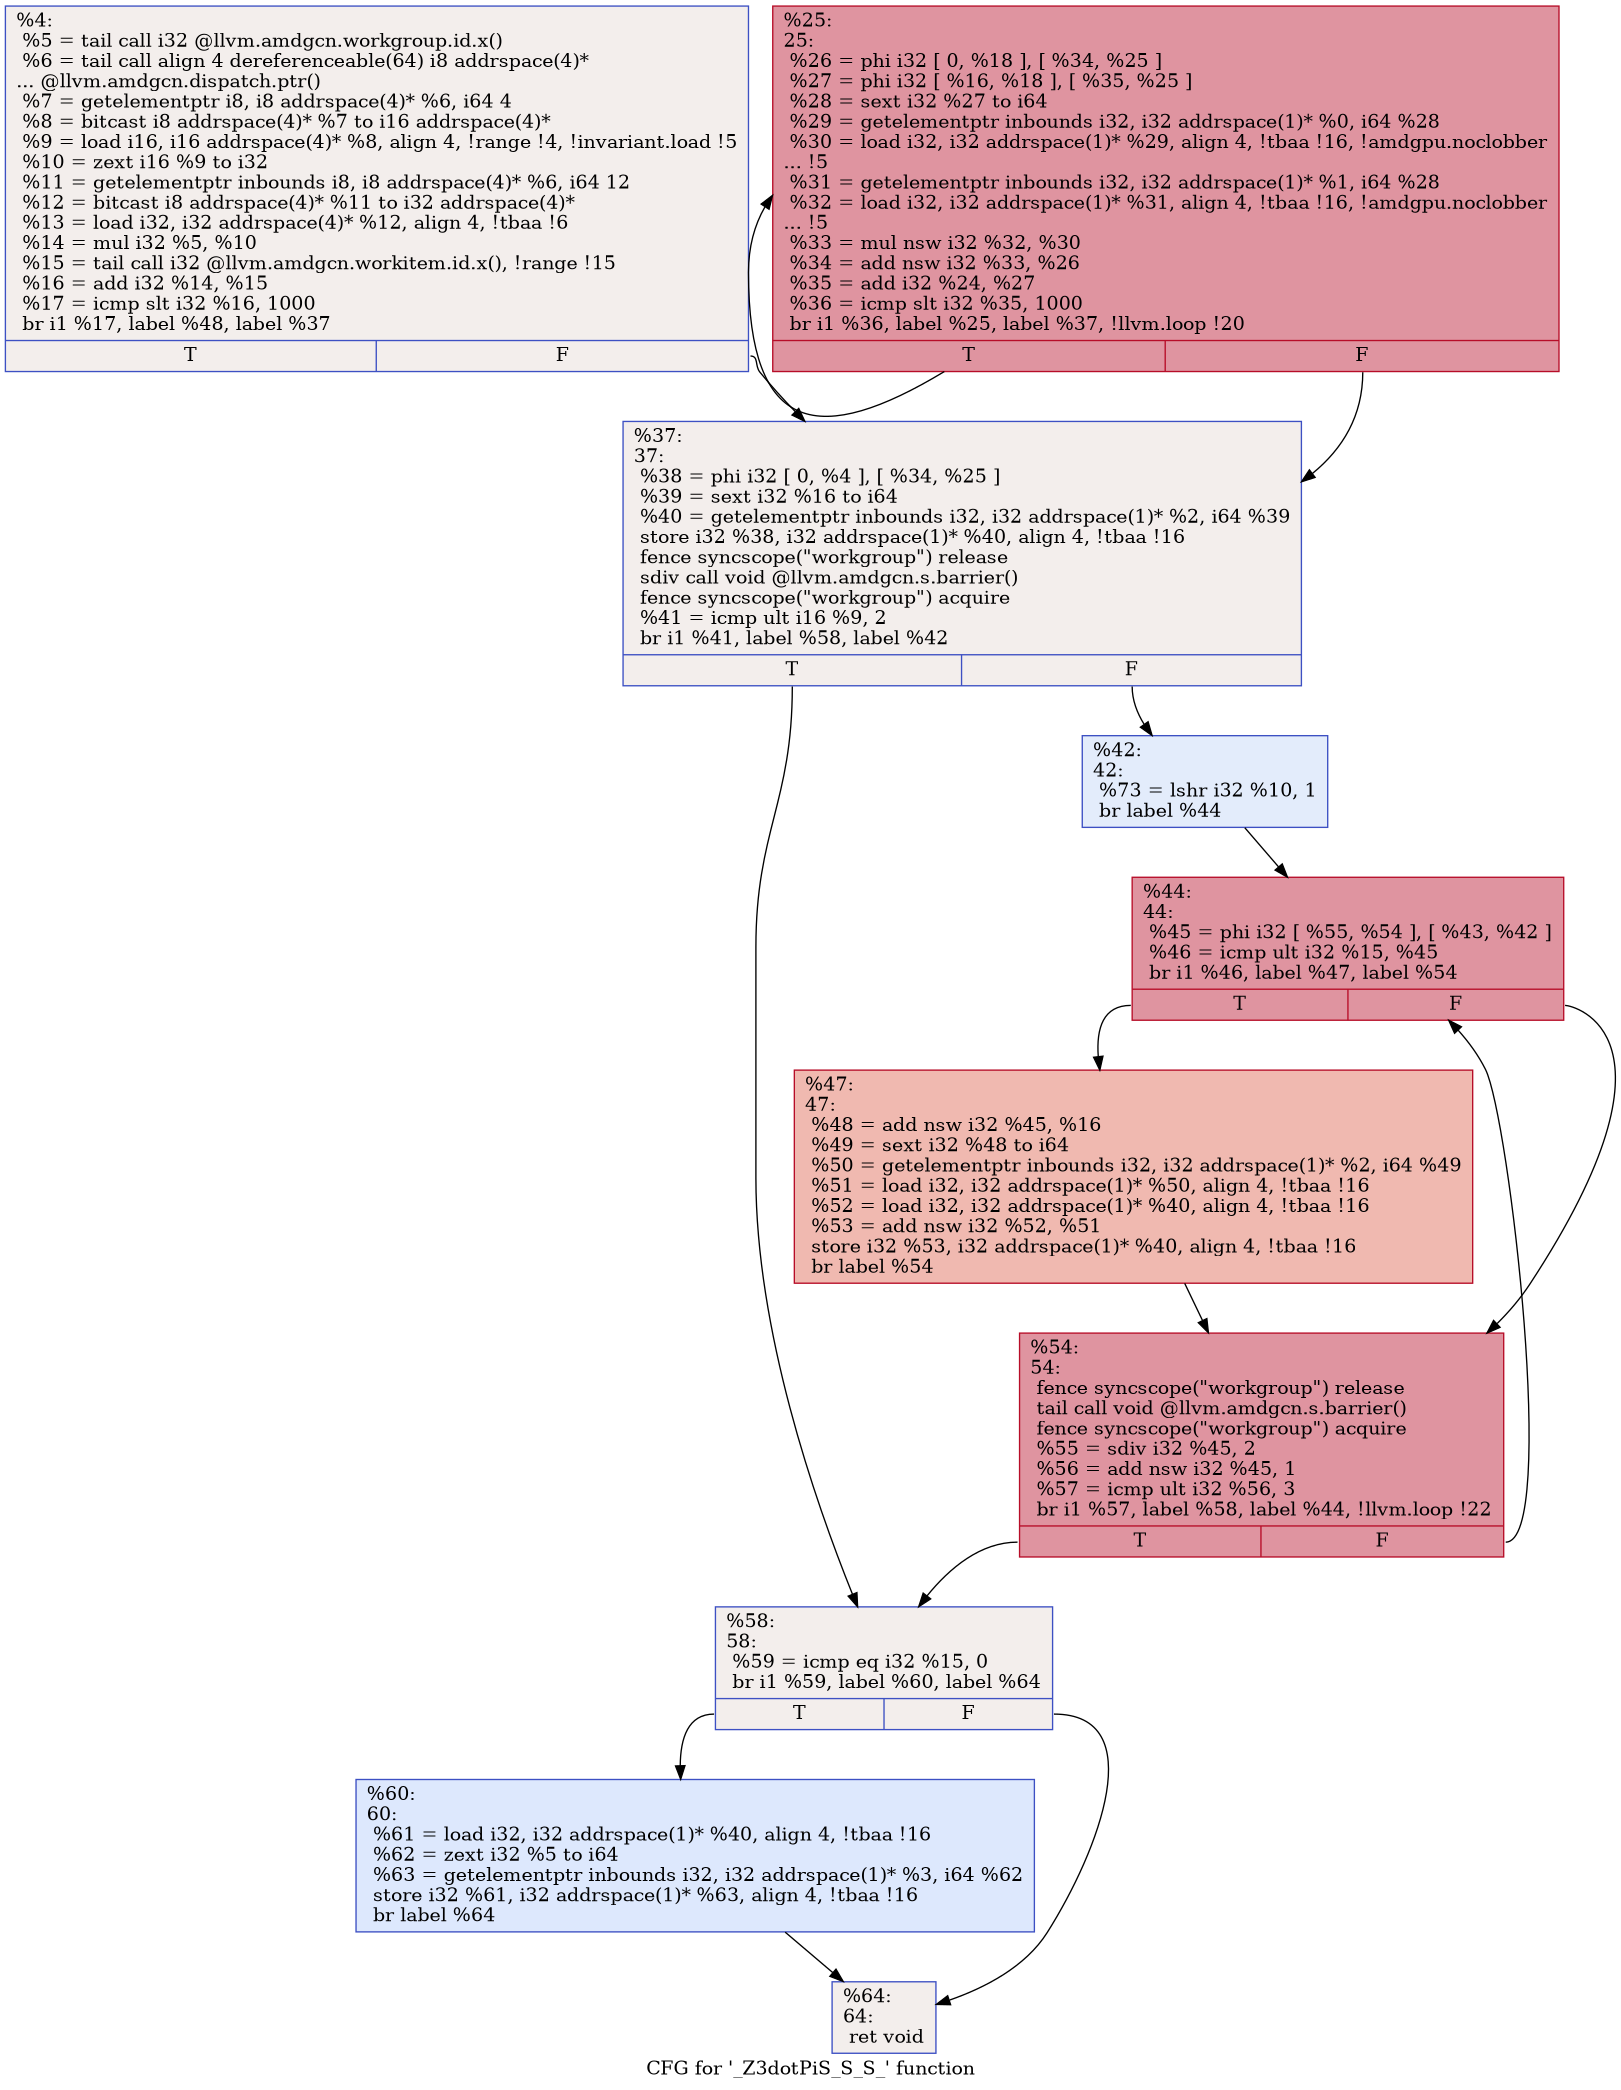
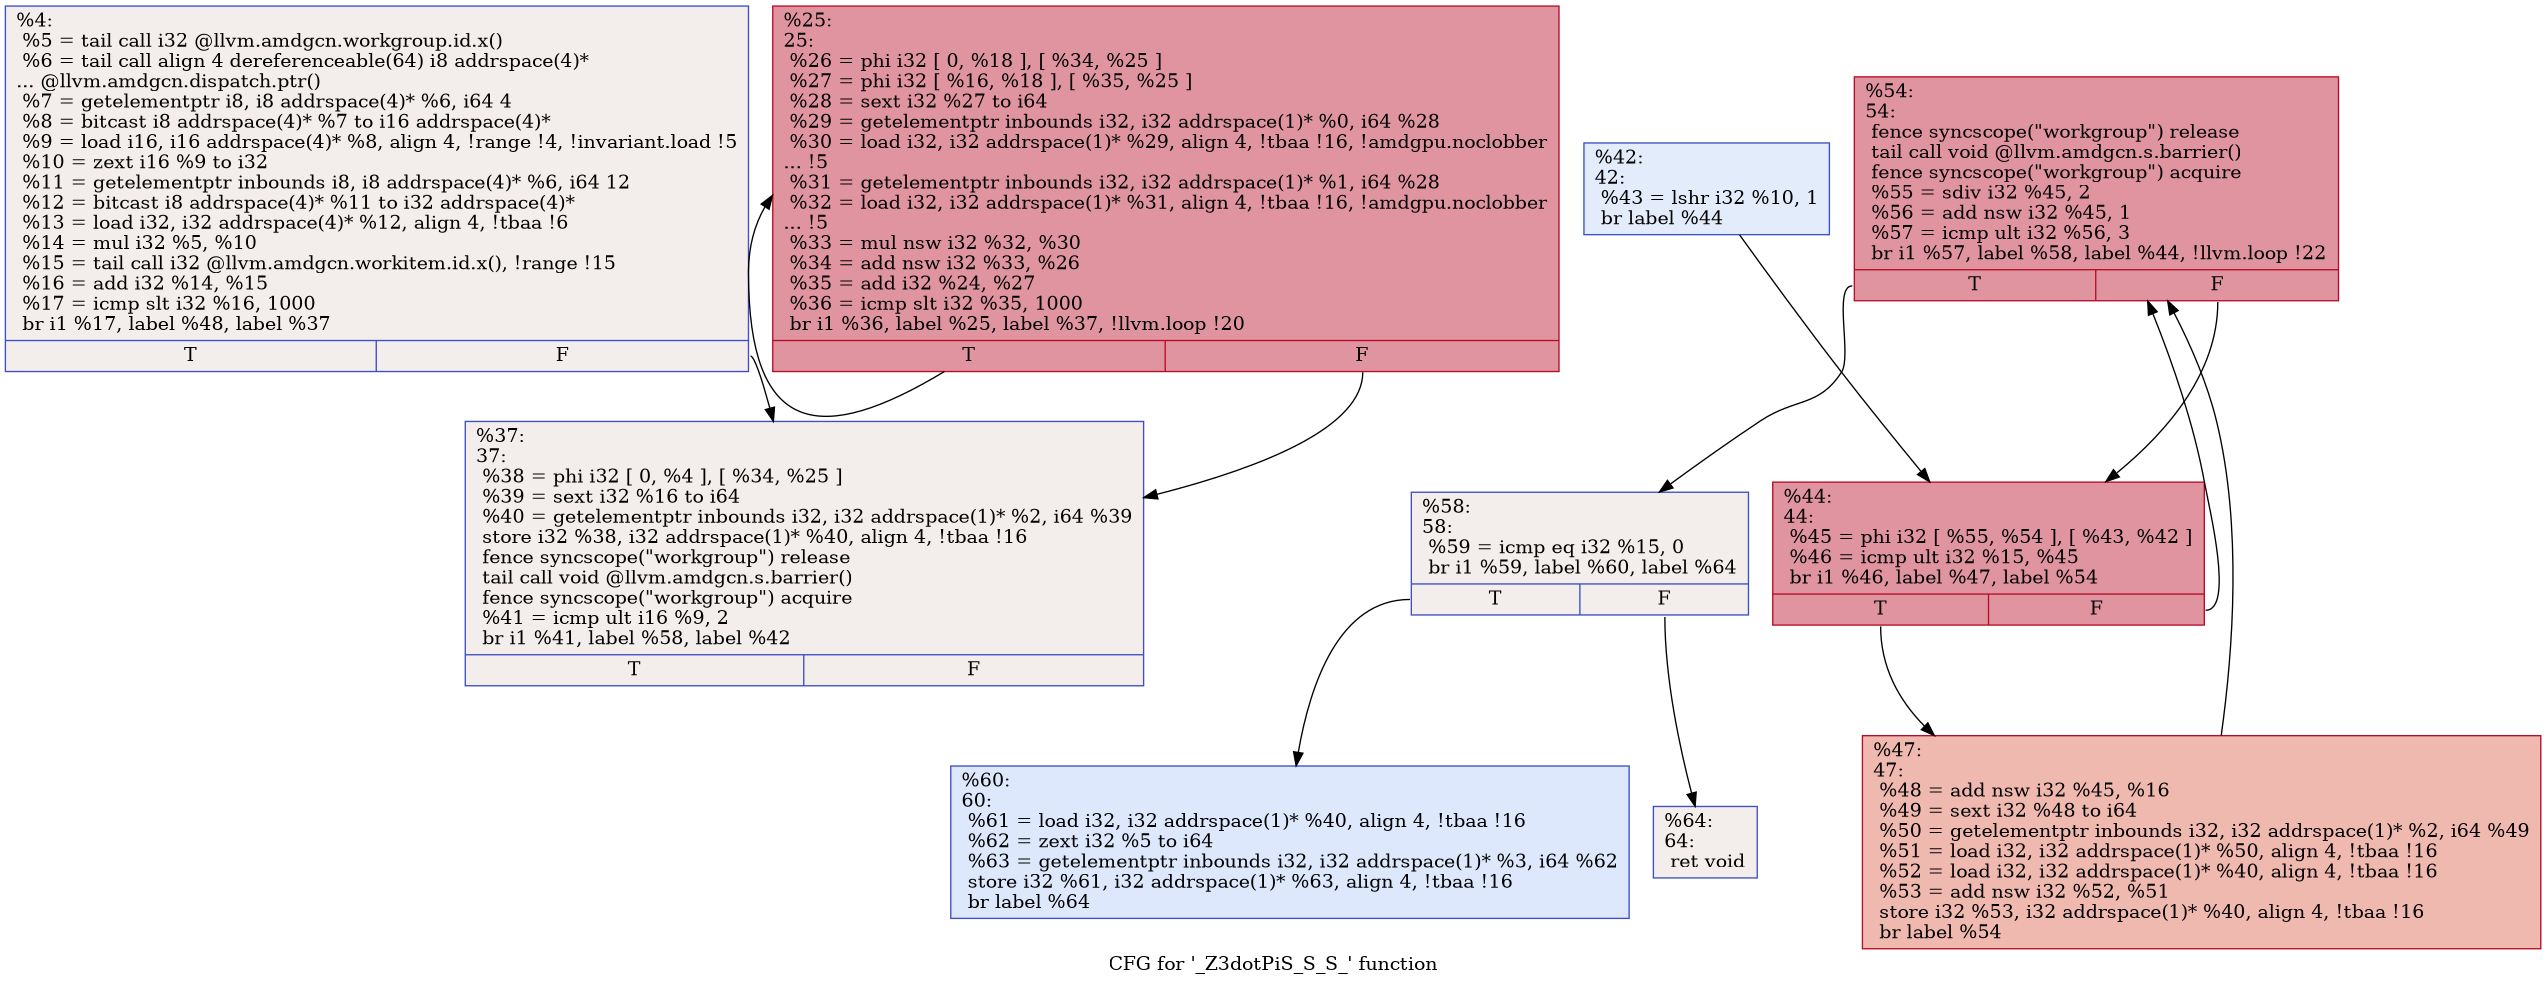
(827, 578) -> (665, 578)
(1135, 706) -> none
(1205, 791) -> (1707, 198)
(756, 1145) -> none
(809, 1952) -> none
